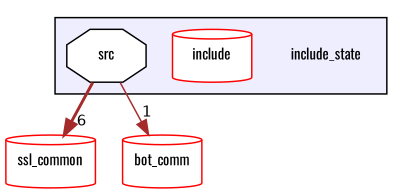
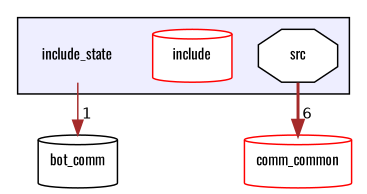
(131, 103) -> (78, 103)
(51, 161) -> (298, 161)
(162, 161) -> (78, 161)
